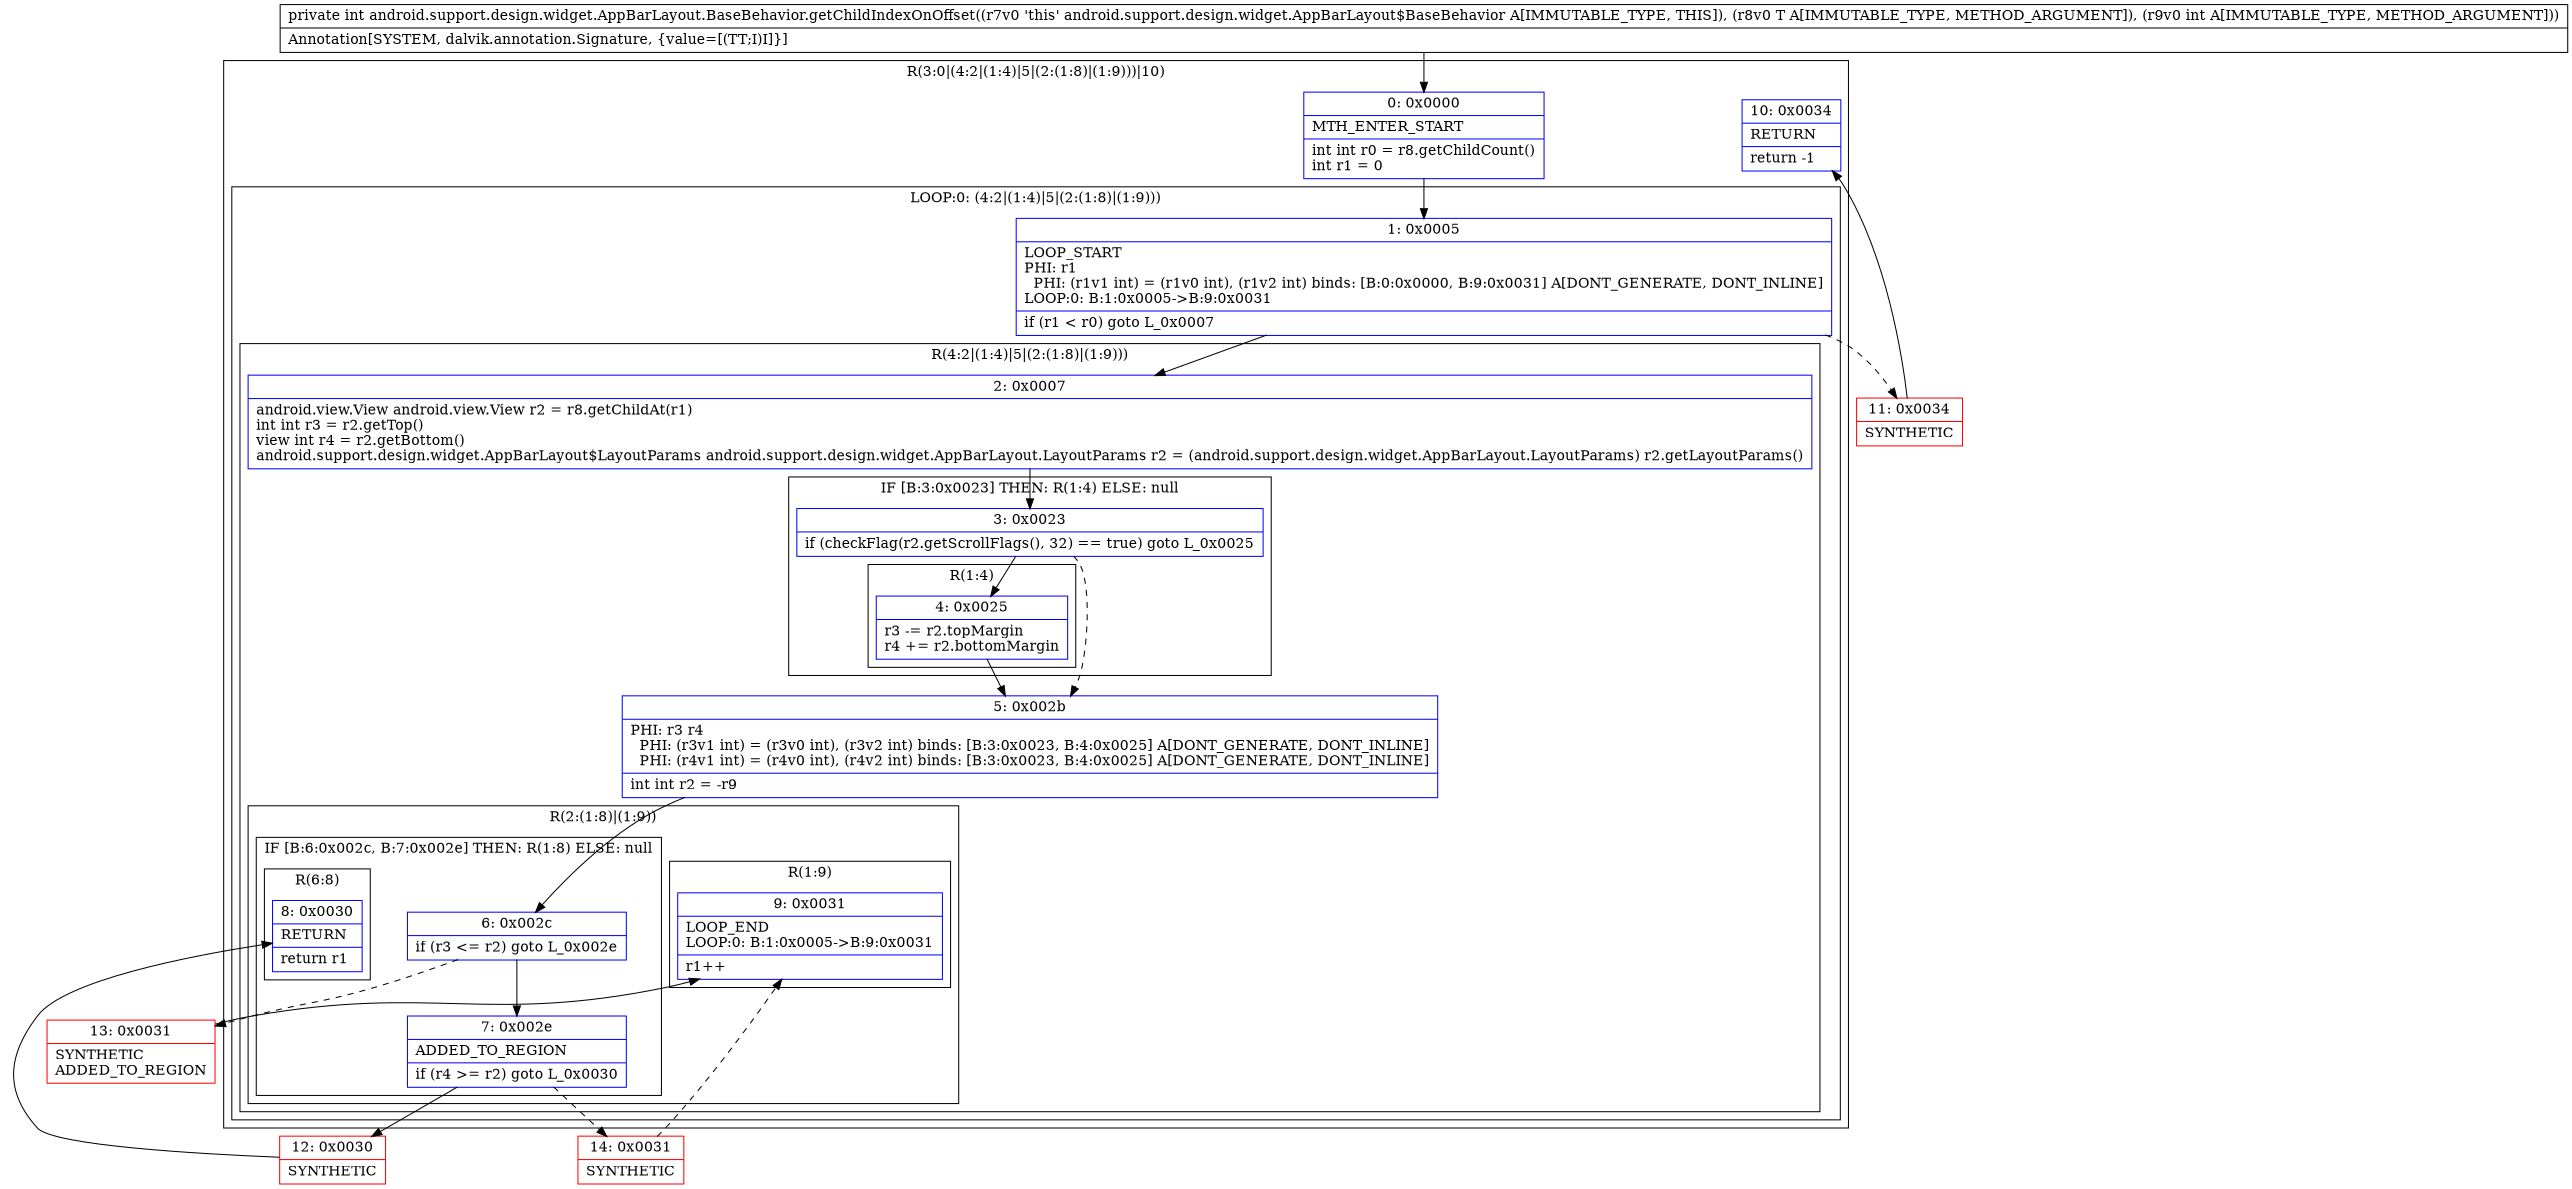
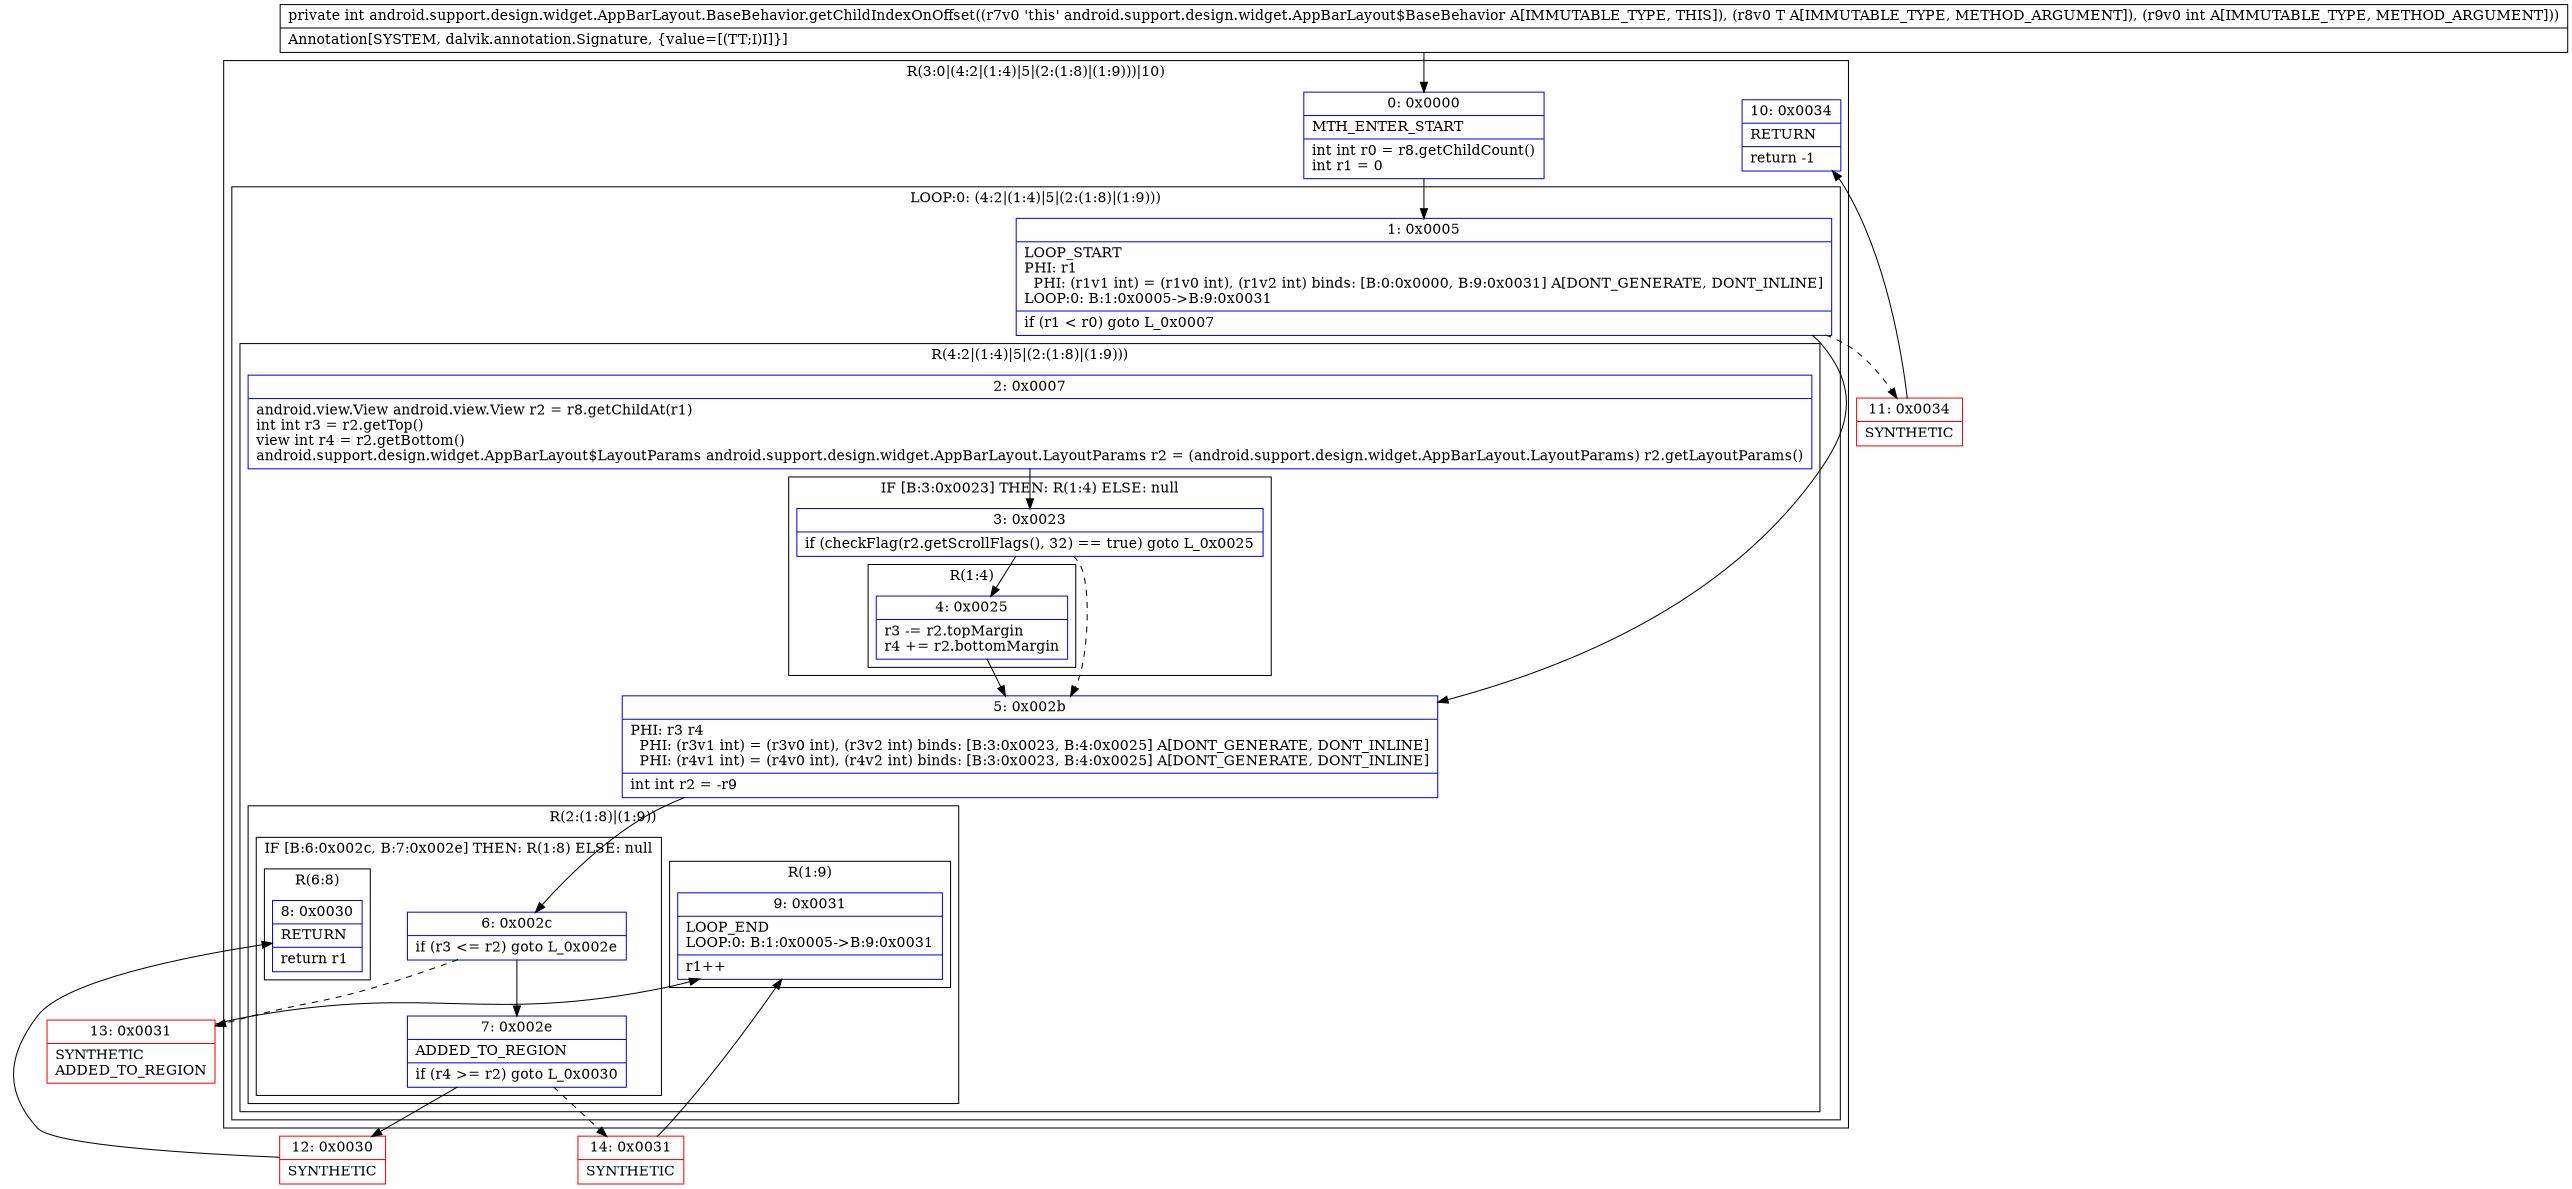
(1216, 354) -> (1717, 575)
(719, 1064) -> (719, 1064)
